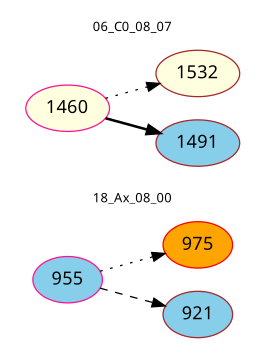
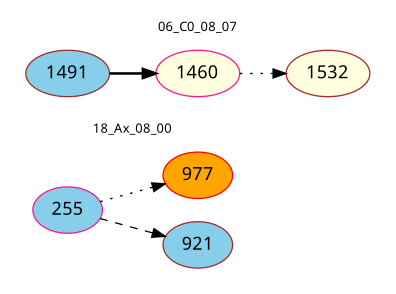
(127, 124) -> (126, 73)
(198, 245) -> (198, 175)
(68, 280) -> (68, 210)
